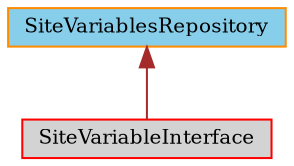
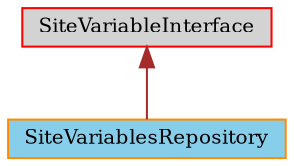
(147, 93) -> (147, 93)
